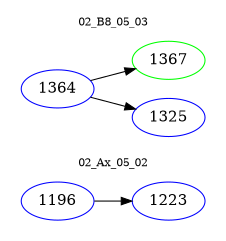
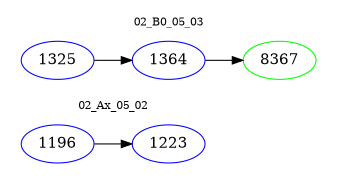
(113, 23) -> (169, 23)
(169, 60) -> (280, 60)
(108, 102) -> (108, 60)
